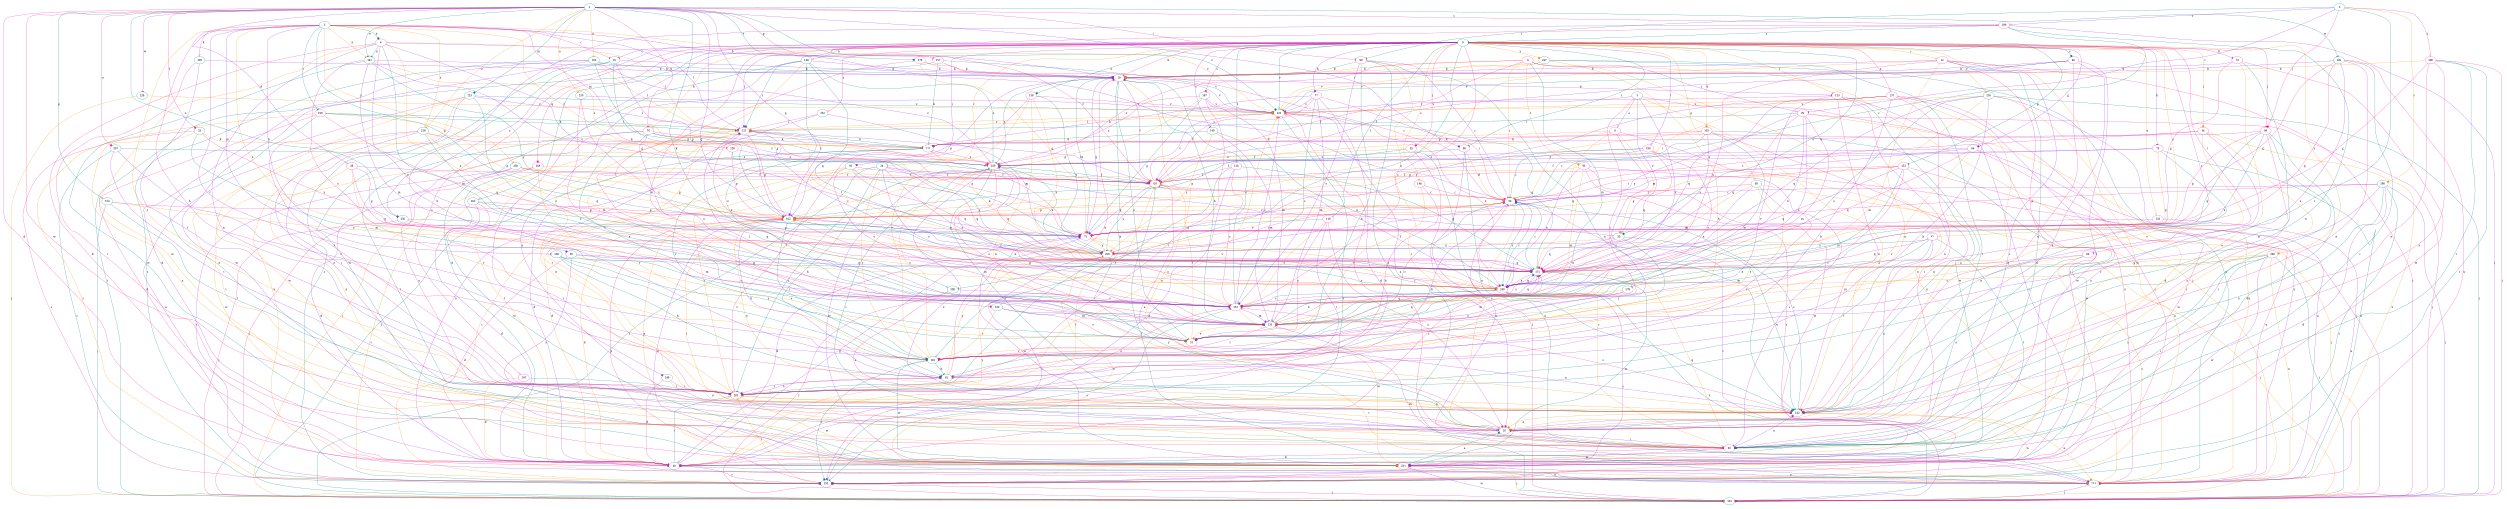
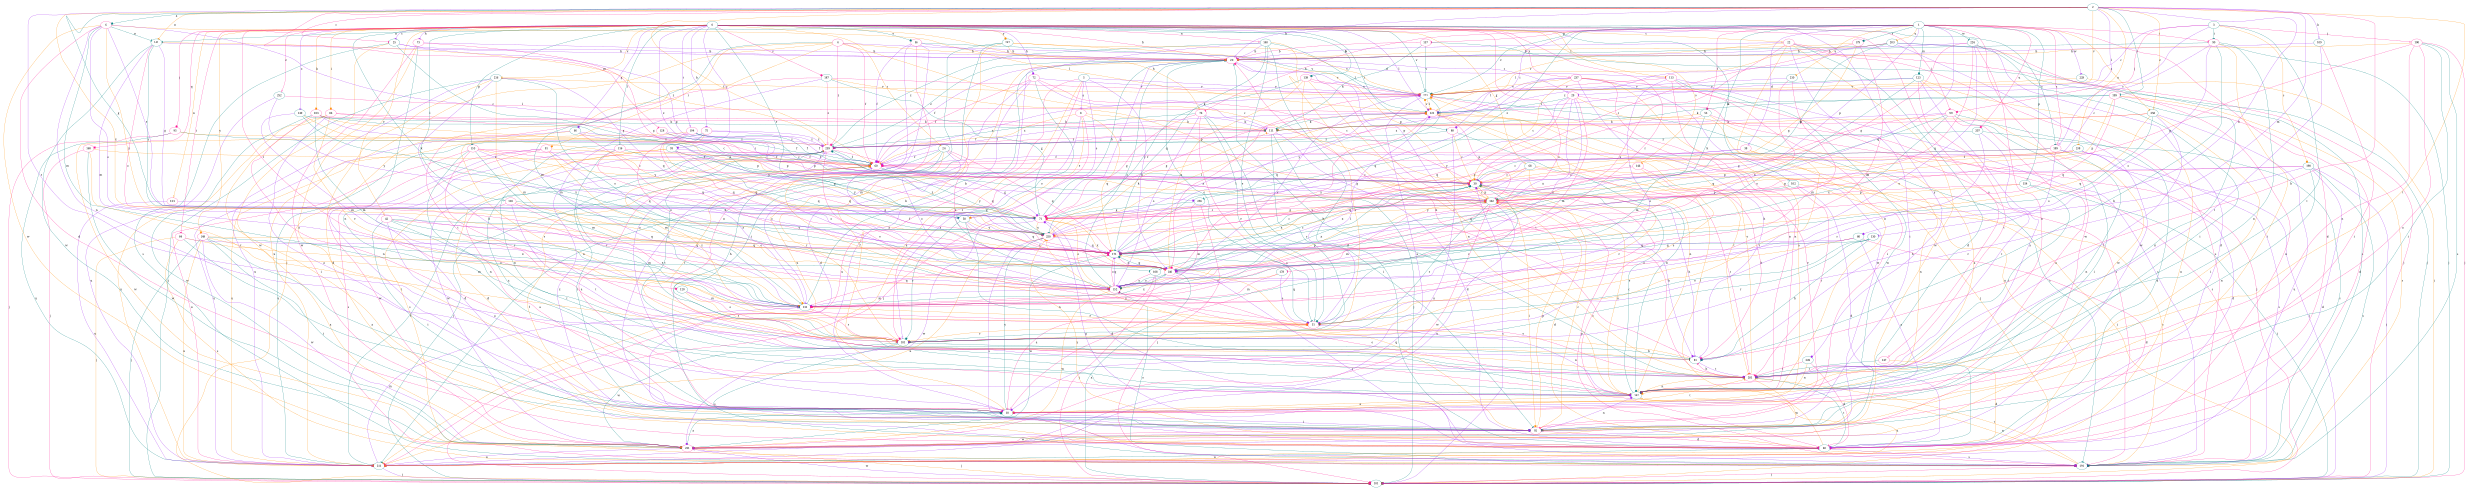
(1734, 34) -> (1420, 27)
(833, 252) -> none
(607, 418) -> (328, 322)
(2045, 455) -> (1113, 392)
